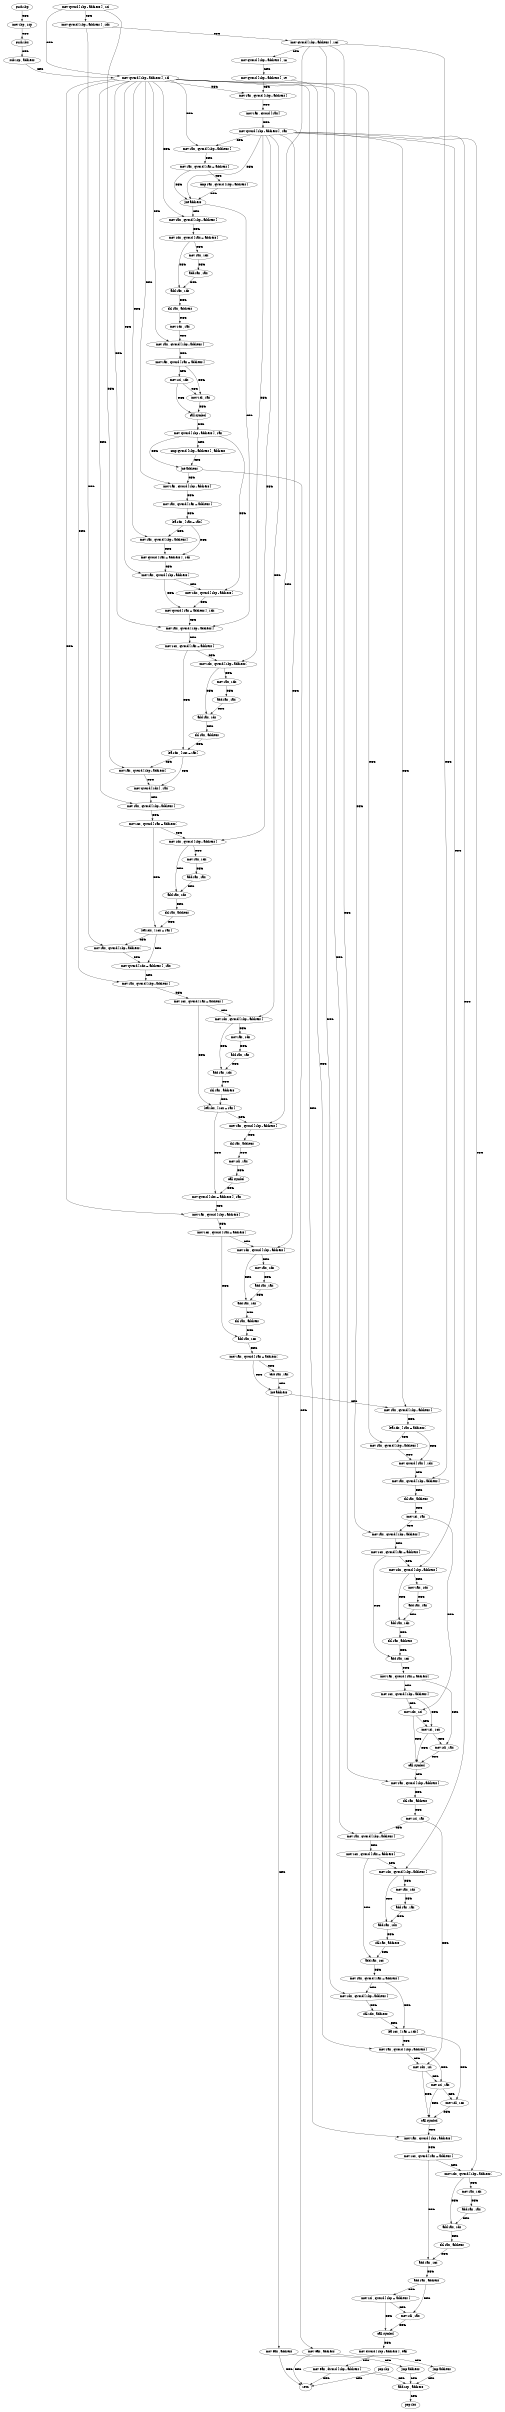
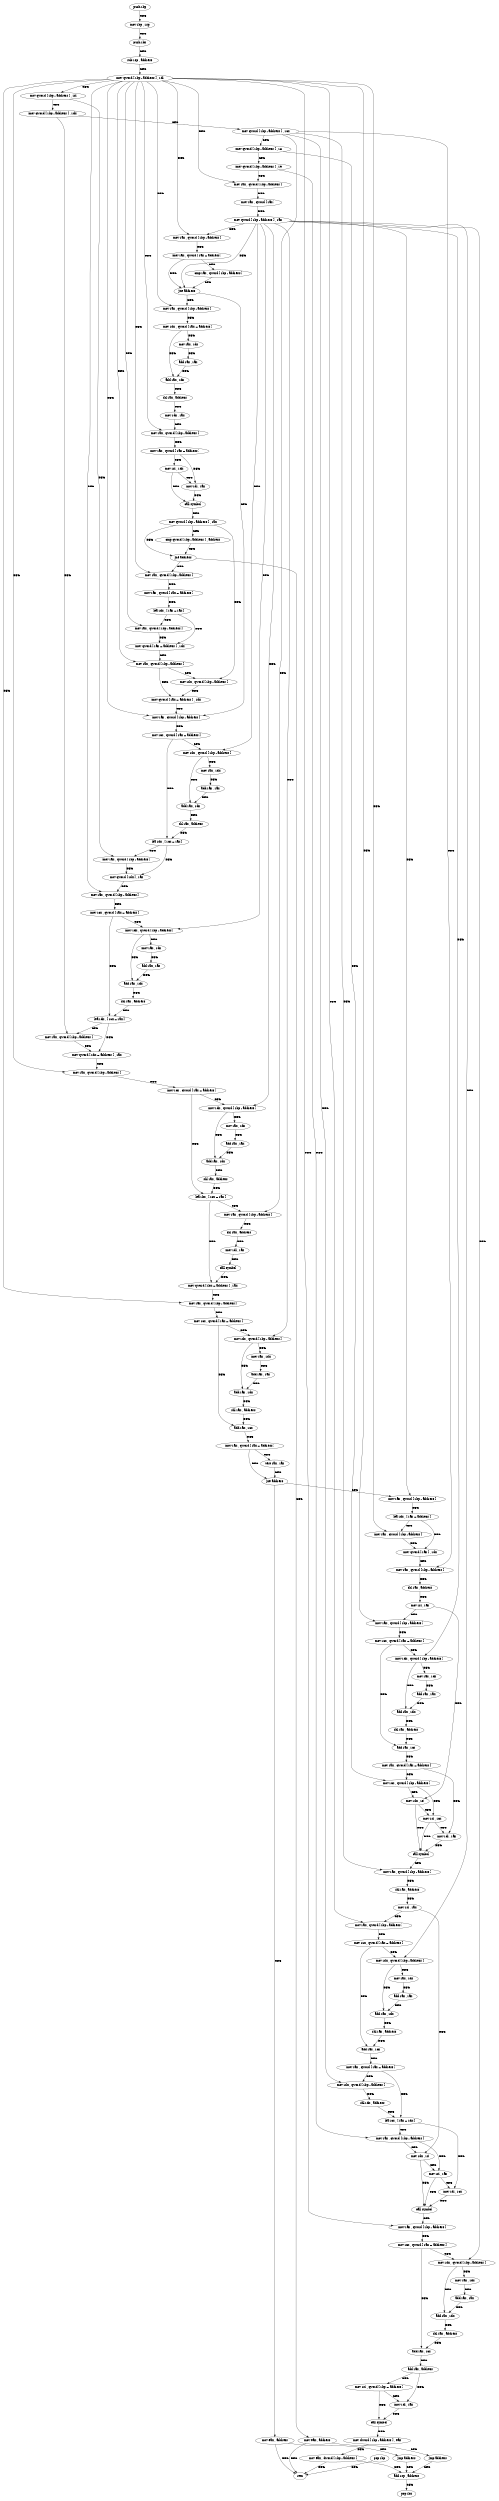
(52, 65) -> (88, 84)
none -> (351, 949)
